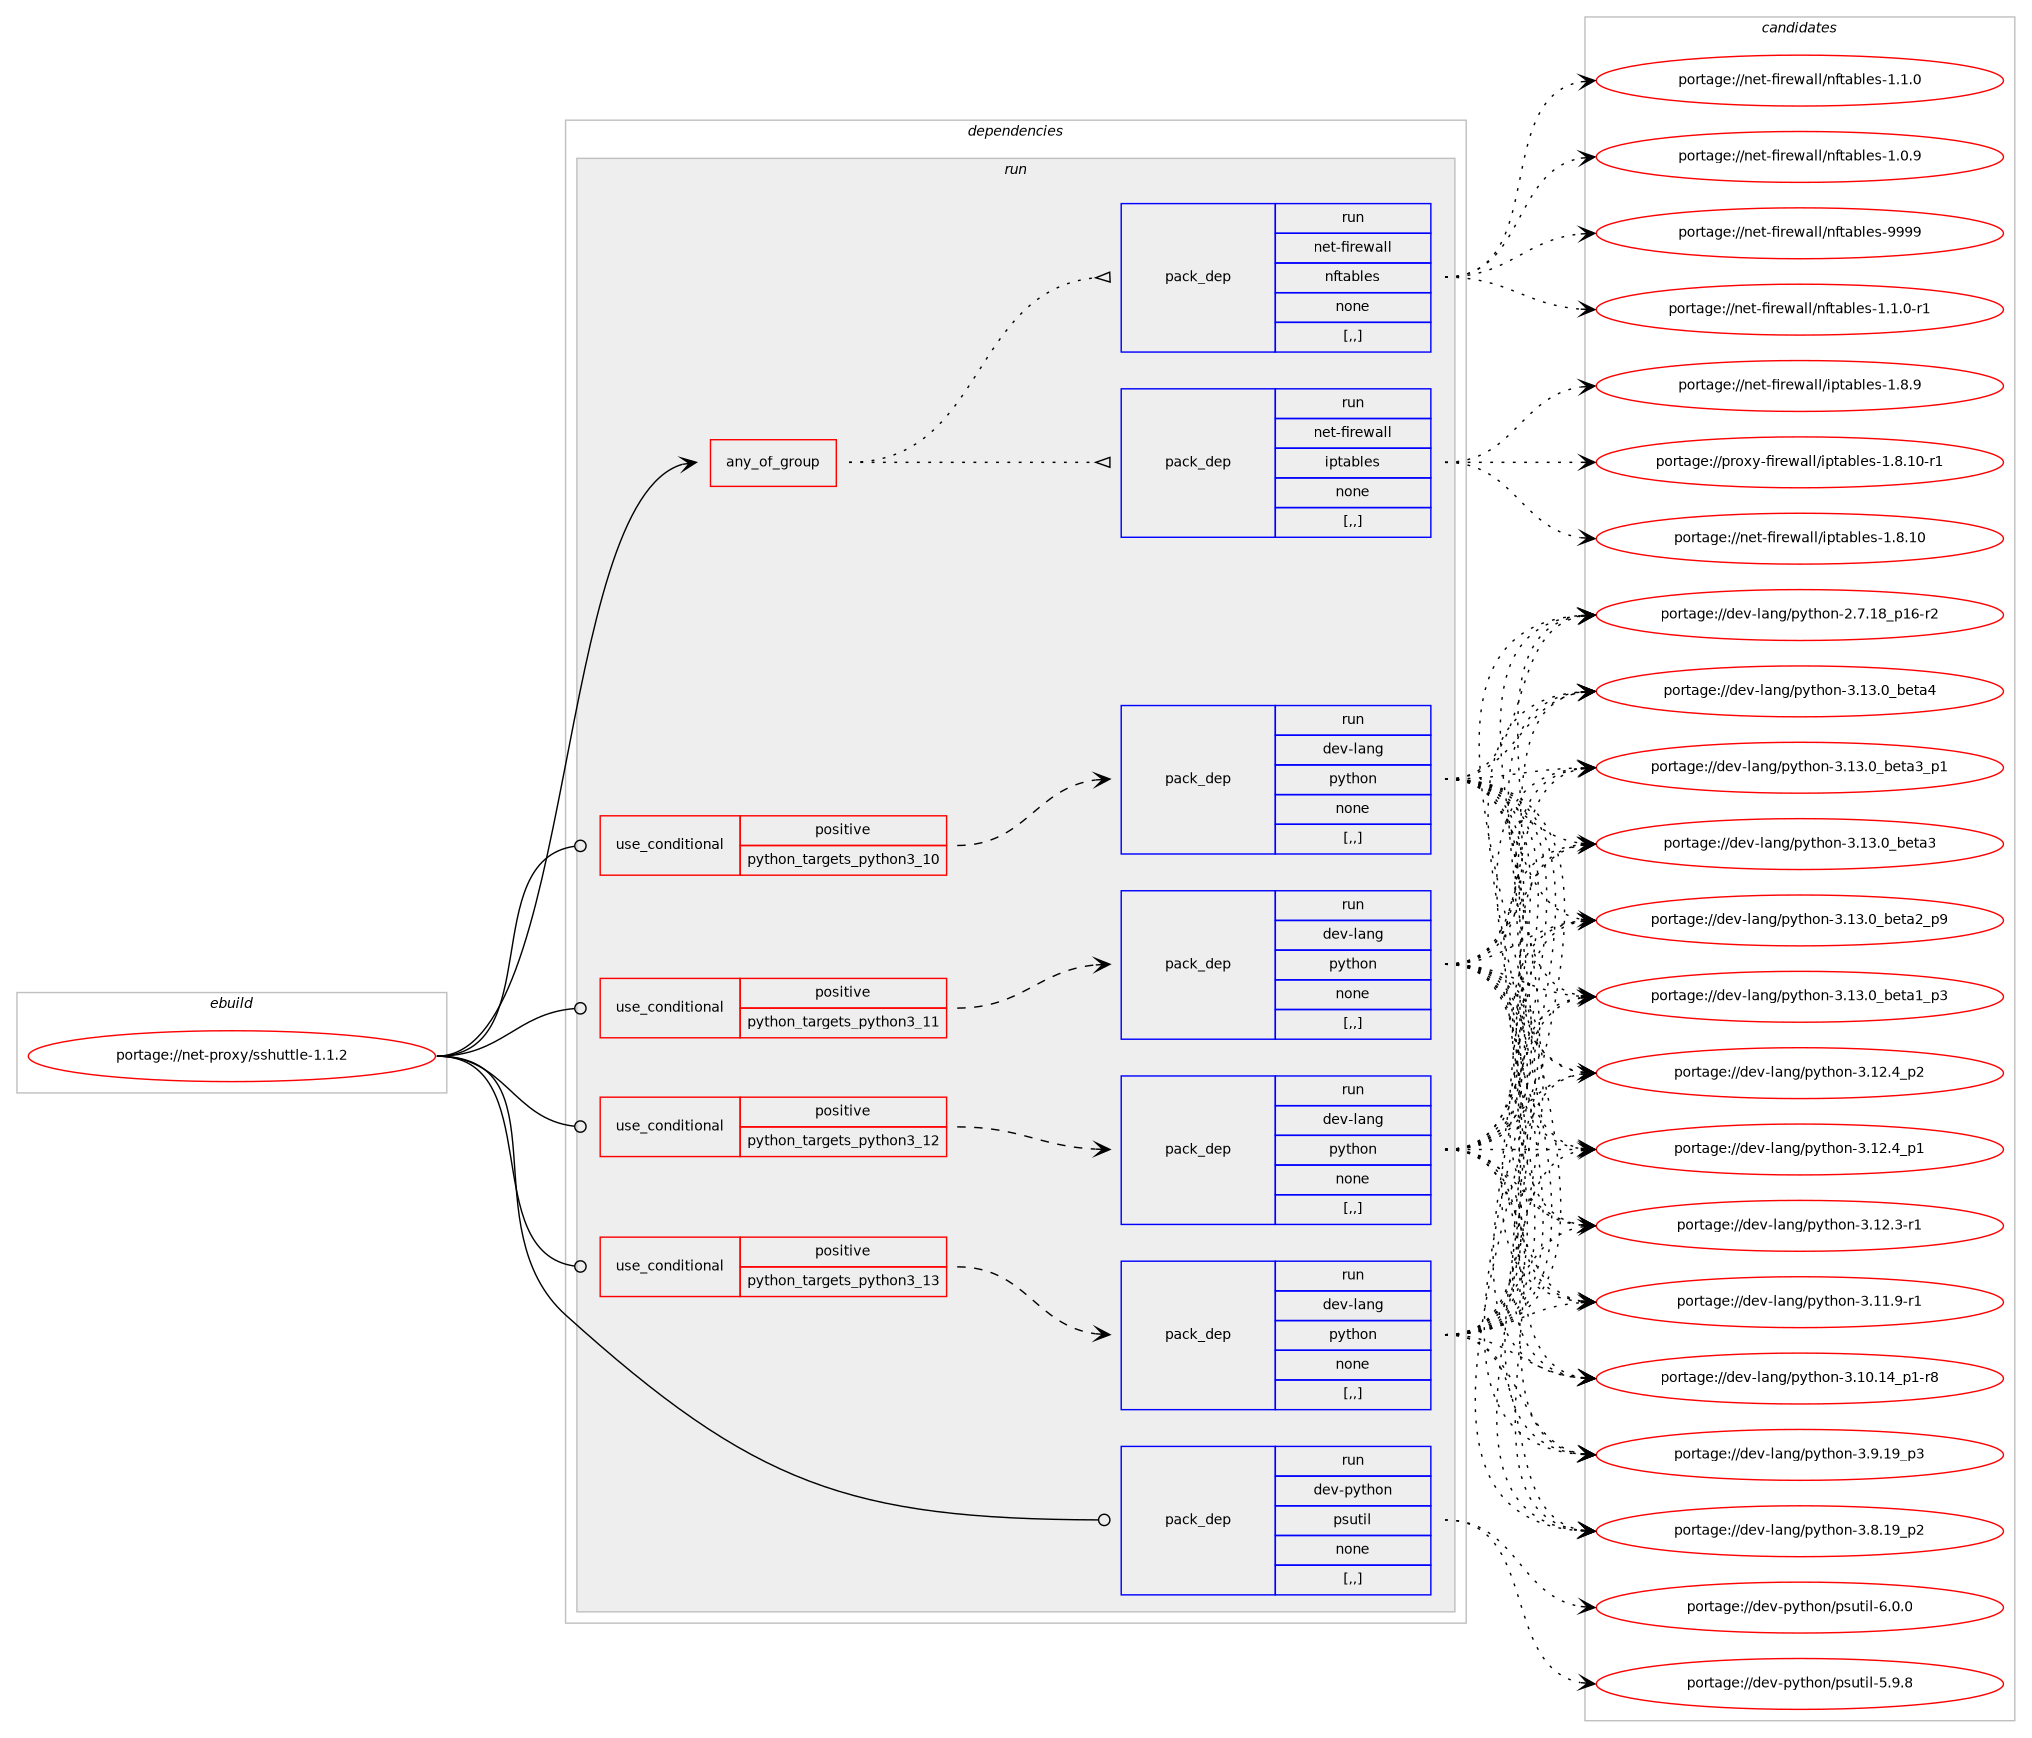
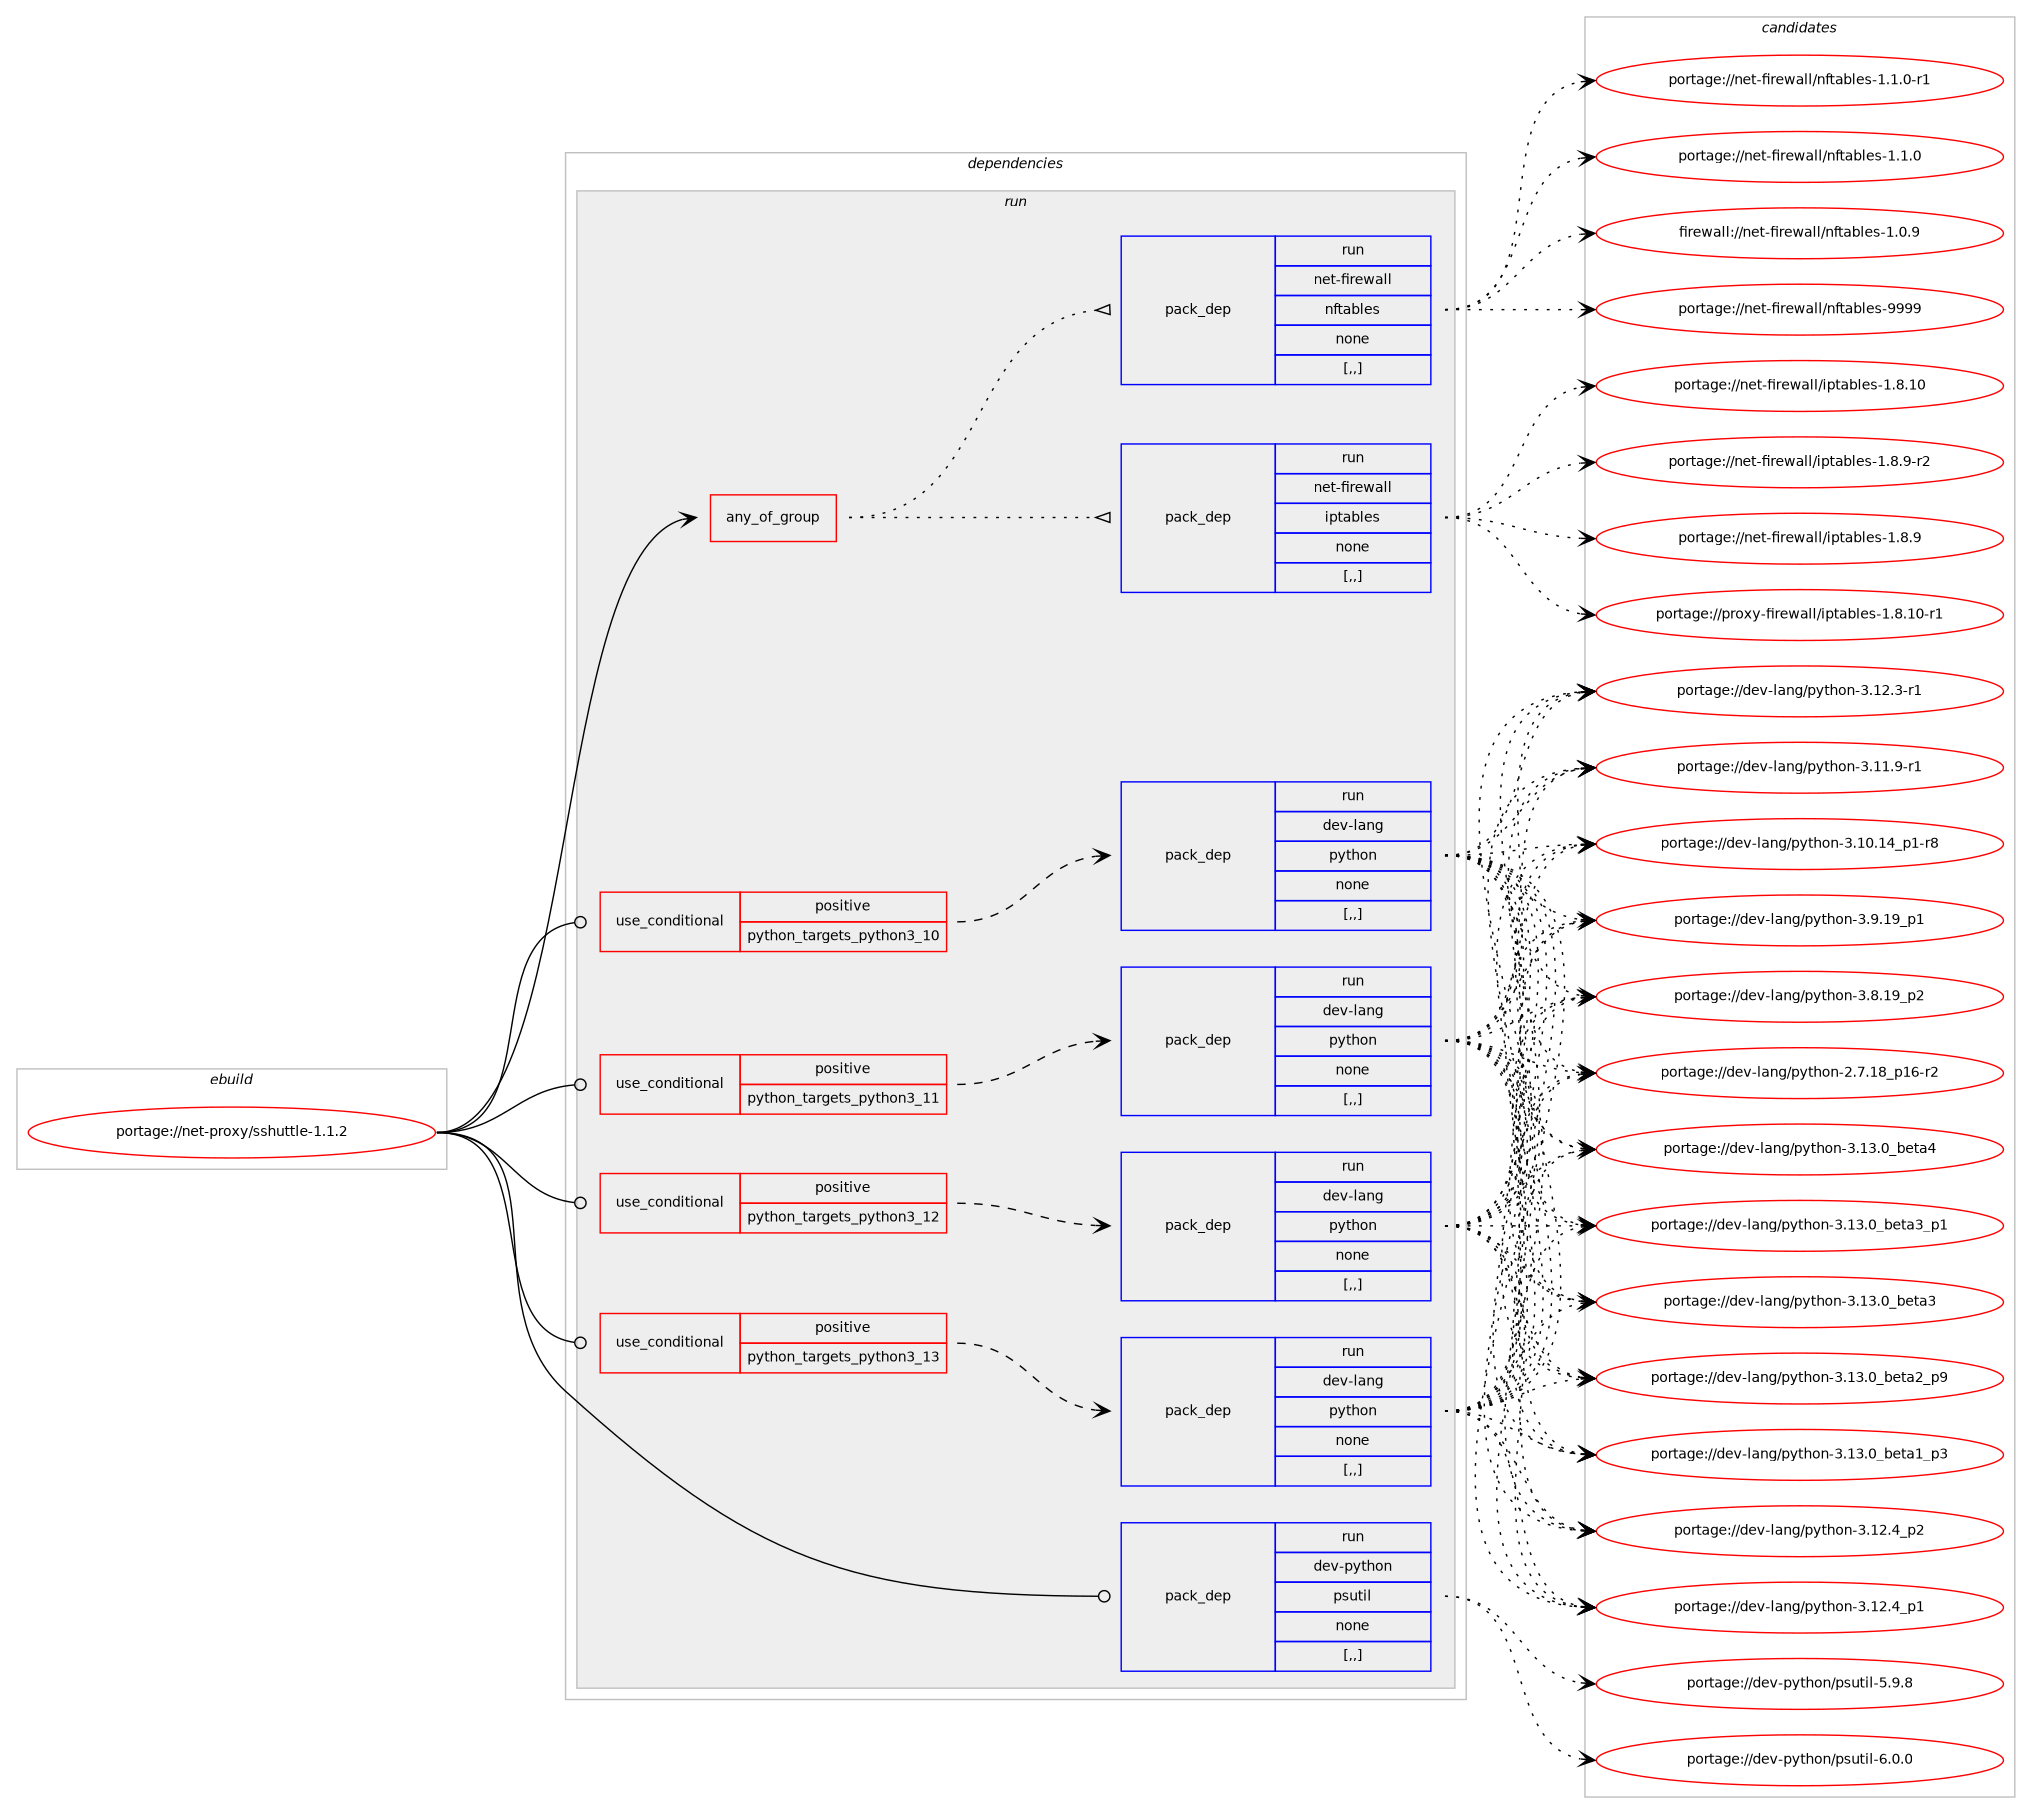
(1800, 157) -> (1800, 233)
none -> (1800, 462)
(1800, 1455) -> (1800, 920)
